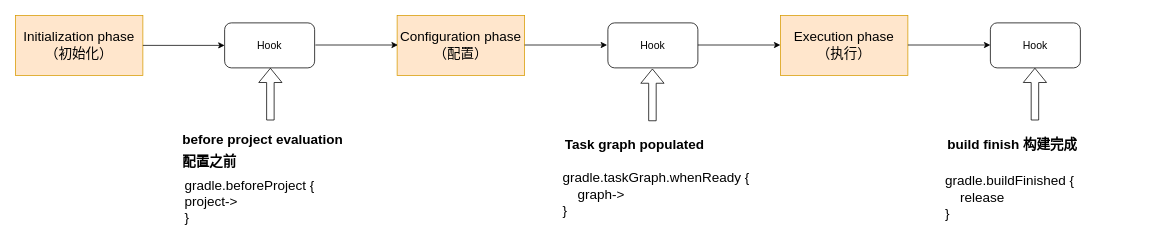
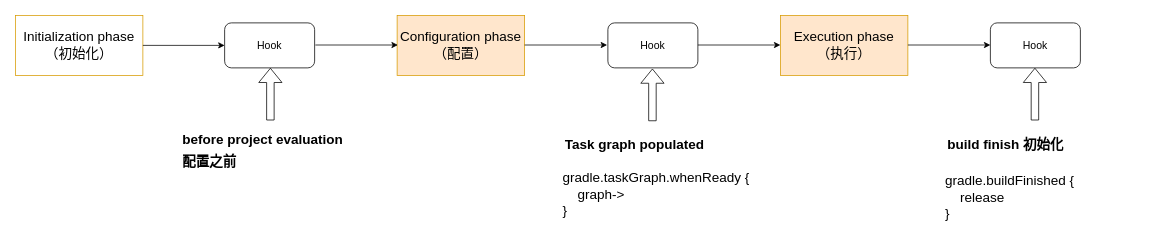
(79, 45) -> (79, 45)
(991, 126) -> (987, 126)
(258, 195) -> none
